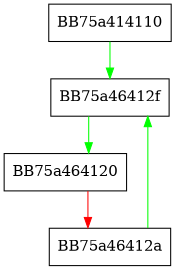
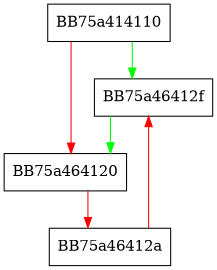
none -> (71, 92)
(148, 177) -> (149, 177)
